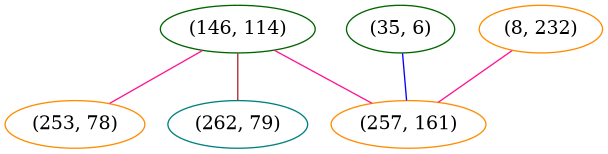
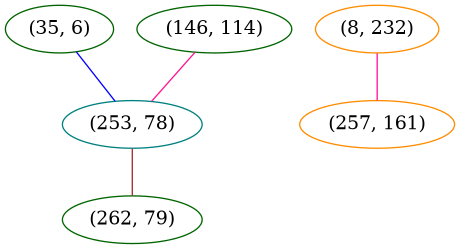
(238, 77) -> (132, 172)
(323, 77) -> none
(405, 77) -> (96, 77)
(75, 124) -> (132, 124)
(238, 124) -> (132, 220)
